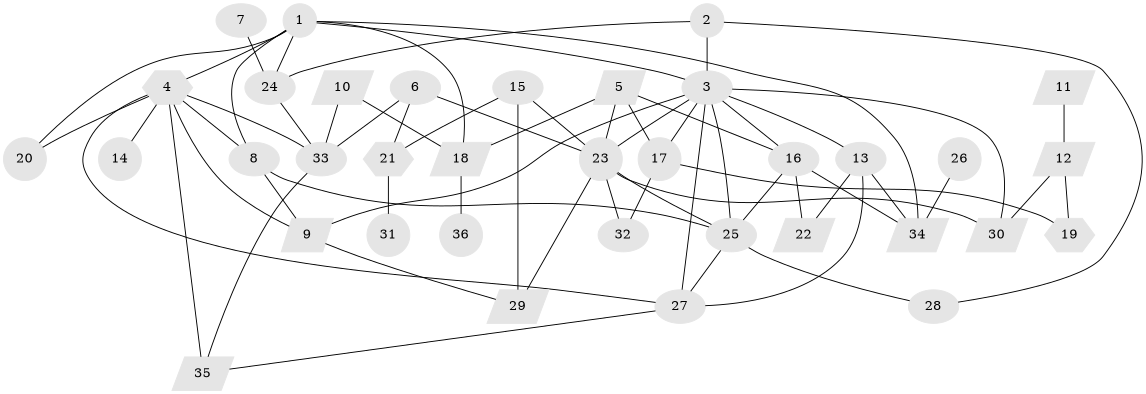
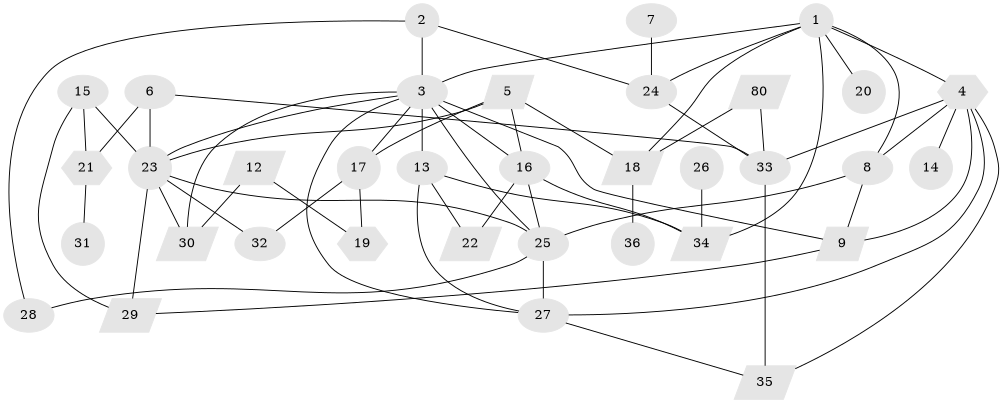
(343, 88) -> (760, 92)
(1064, 88) -> none
(95, 120) -> none
